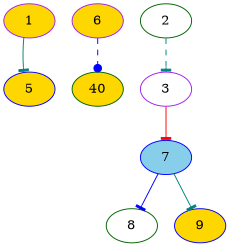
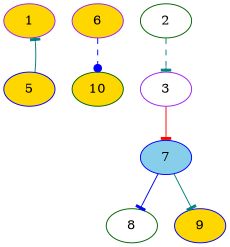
(23, 52) -> (36, 57)
(98, 89) -> (98, 89)
